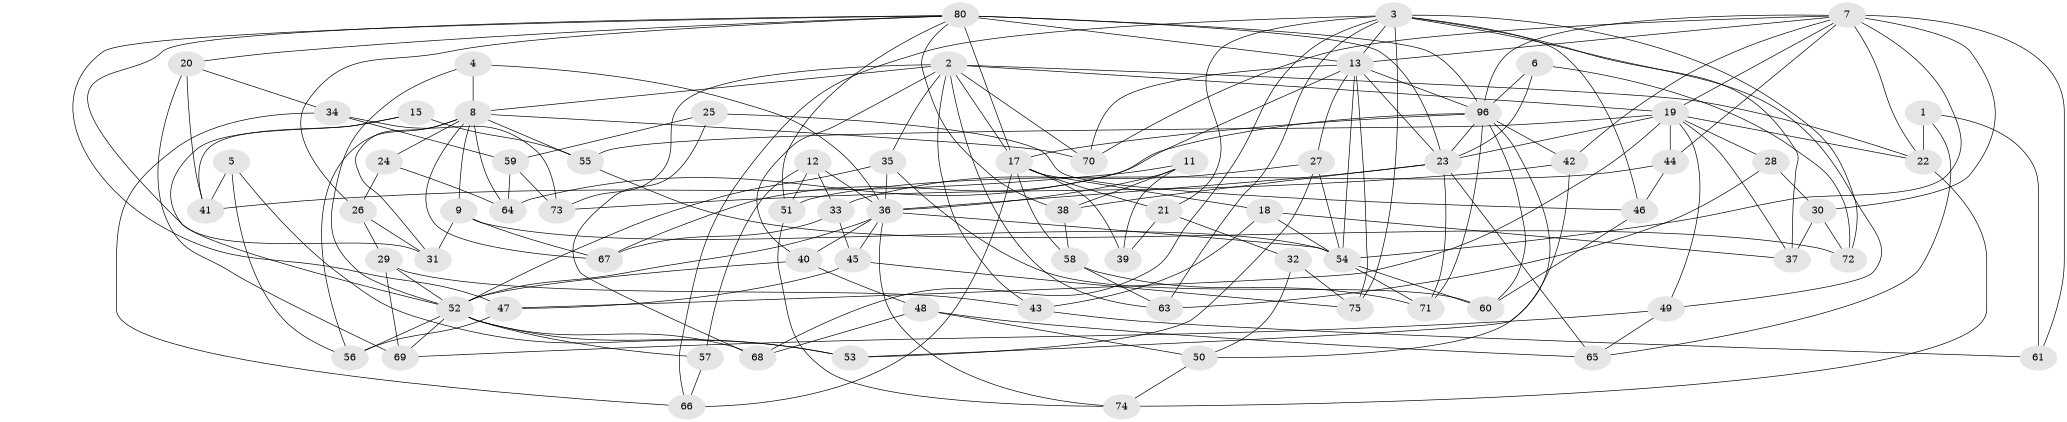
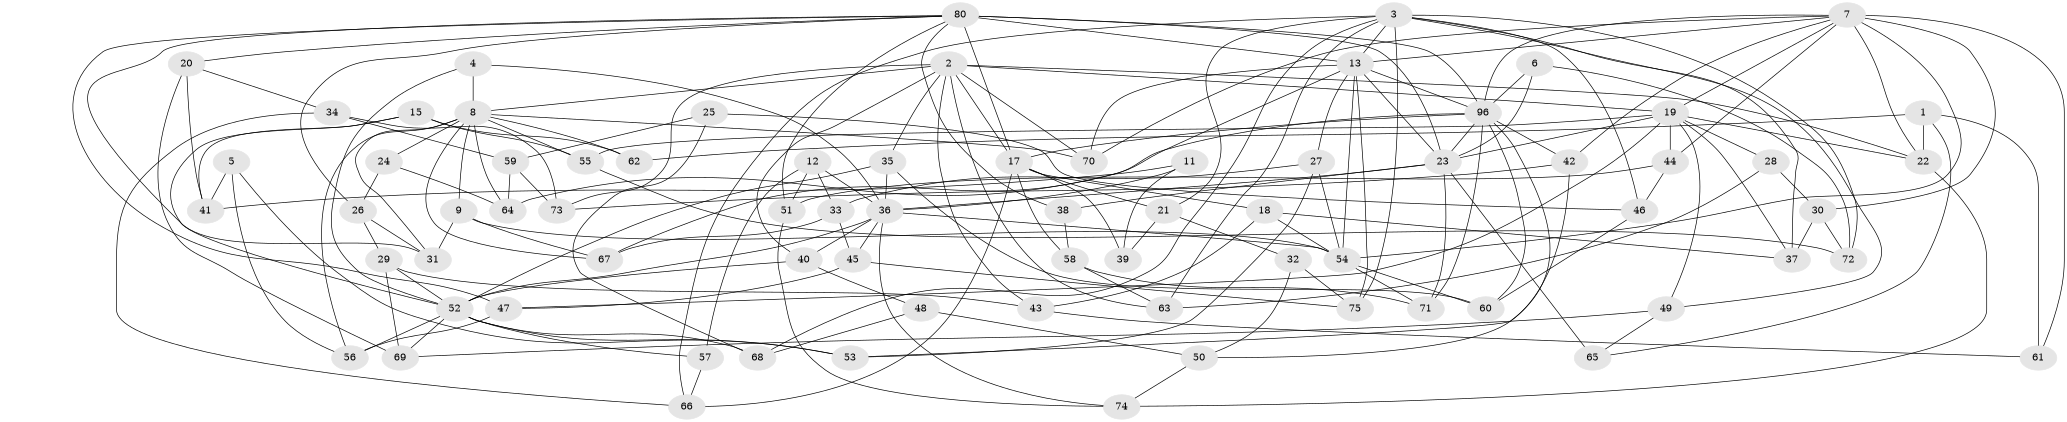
none -> (634, 162)
(1127, 187) -> none
(1288, 342) -> none
